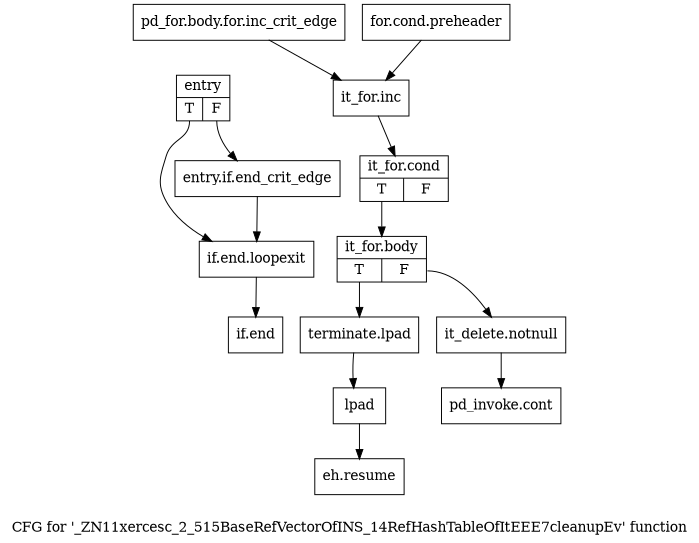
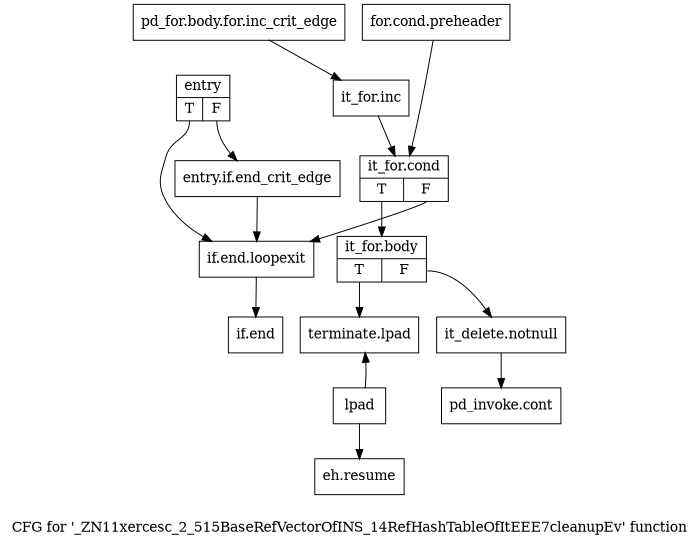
(407, 56) -> (423, 93)
none -> (373, 221)
(353, 366) -> (366, 375)
